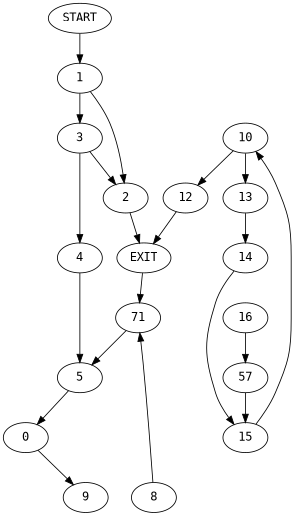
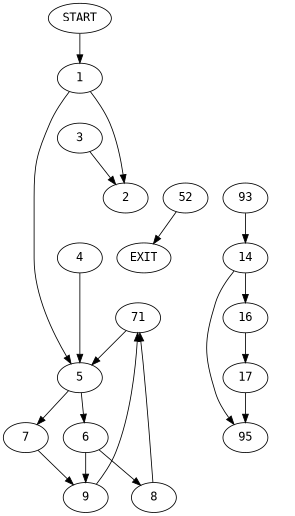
(80, 104) -> (34, 223)
(245, 138) -> none
(80, 194) -> none
(186, 198) -> (186, 198)
(245, 198) -> (245, 198)
(134, 224) -> none
(141, 284) -> (127, 416)
none -> (245, 284)
(245, 378) -> (245, 378)
(26, 438) -> (26, 438)
none -> (86, 438)
(245, 438) -> (245, 438)
